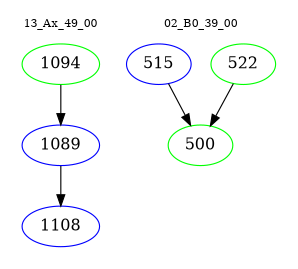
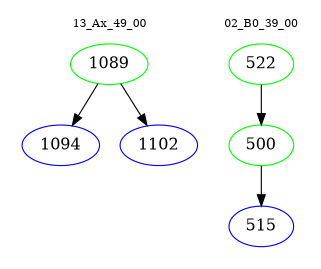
(61, 64) -> (61, 145)
(61, 99) -> (88, 100)
(177, 99) -> (261, 180)
(61, 145) -> (109, 64)
(61, 226) -> (159, 145)
